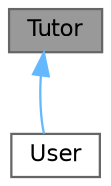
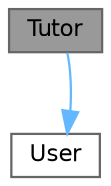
(41, 105) -> (71, 82)
